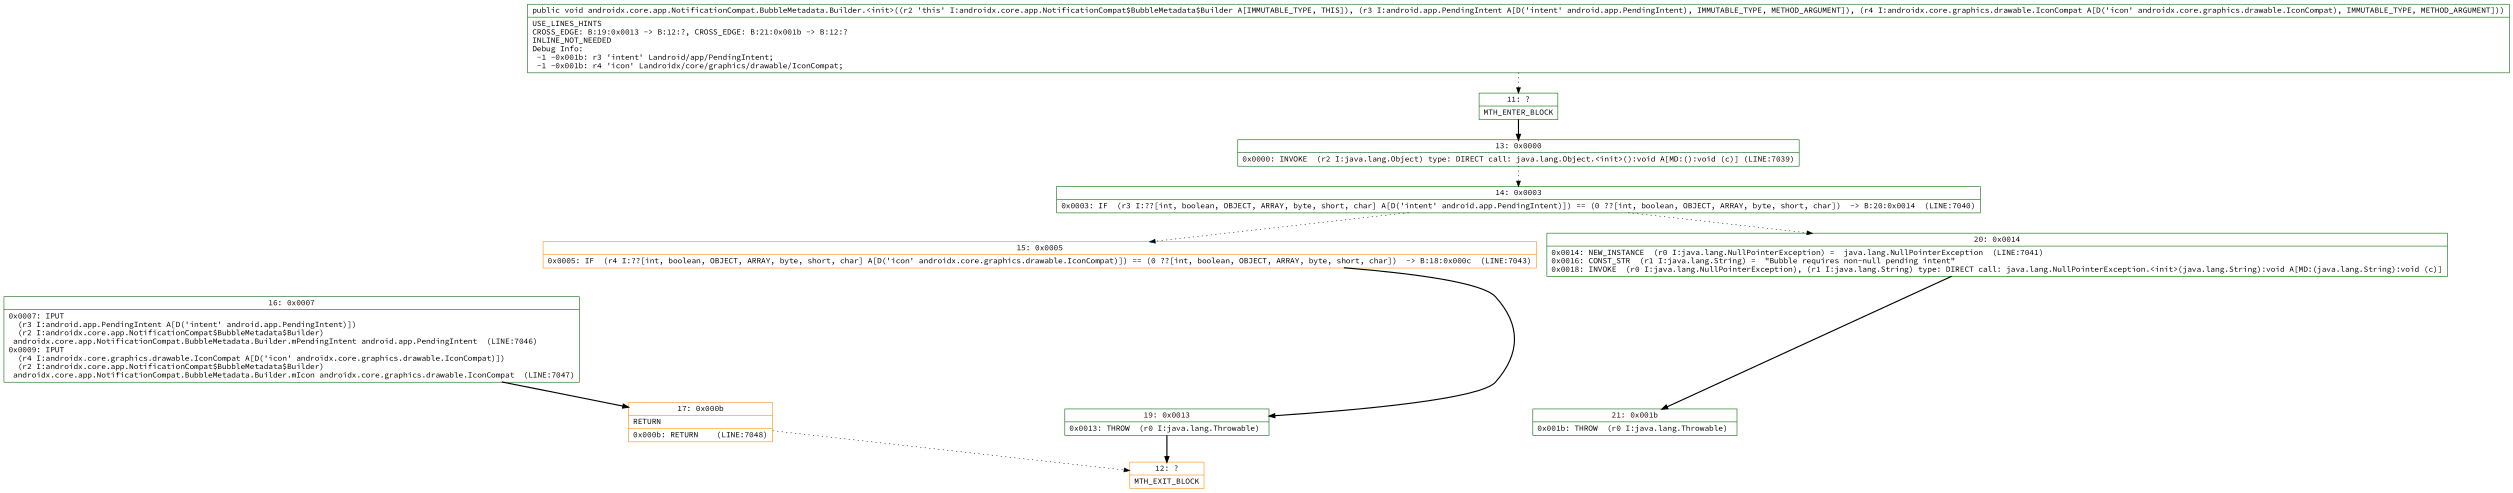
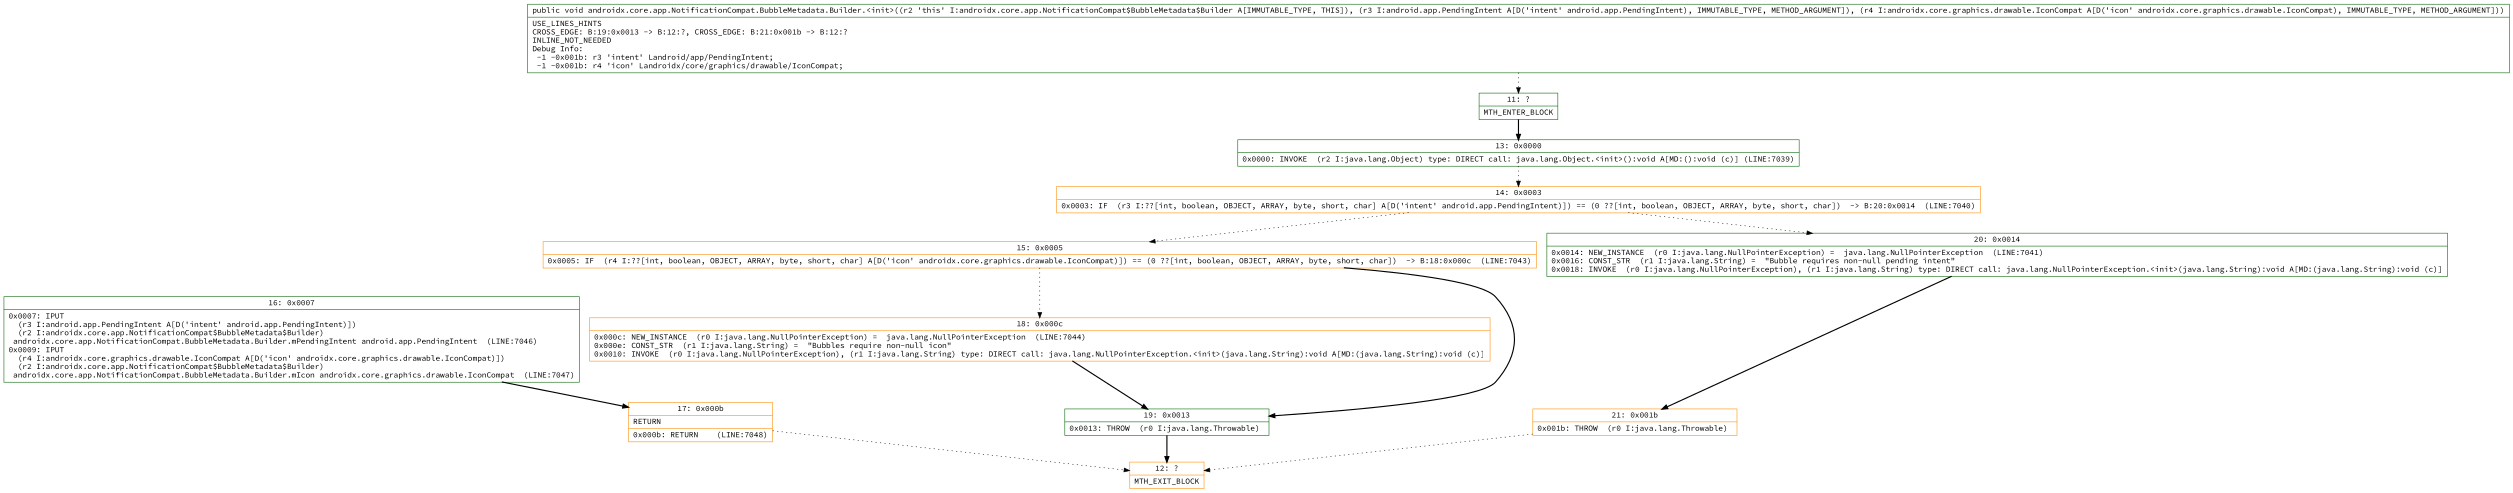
(1518, 200) -> (1518, 200)
none -> (1040, 339)
(1635, 422) -> (1635, 422)
none -> (1371, 452)
